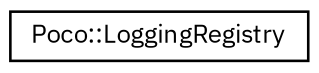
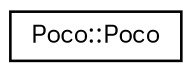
(159, 36) -> (96, 36)
